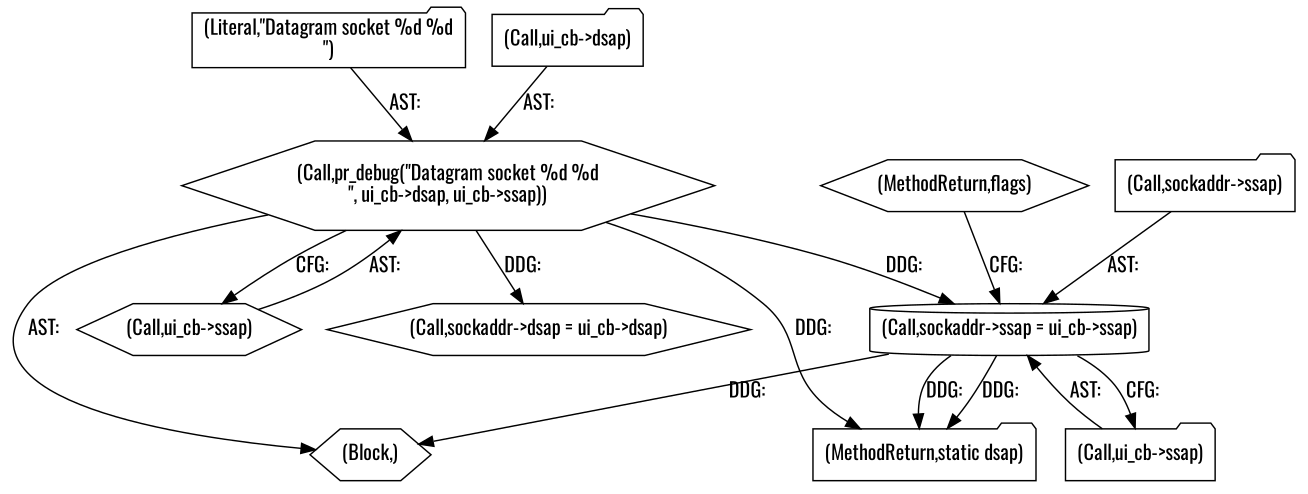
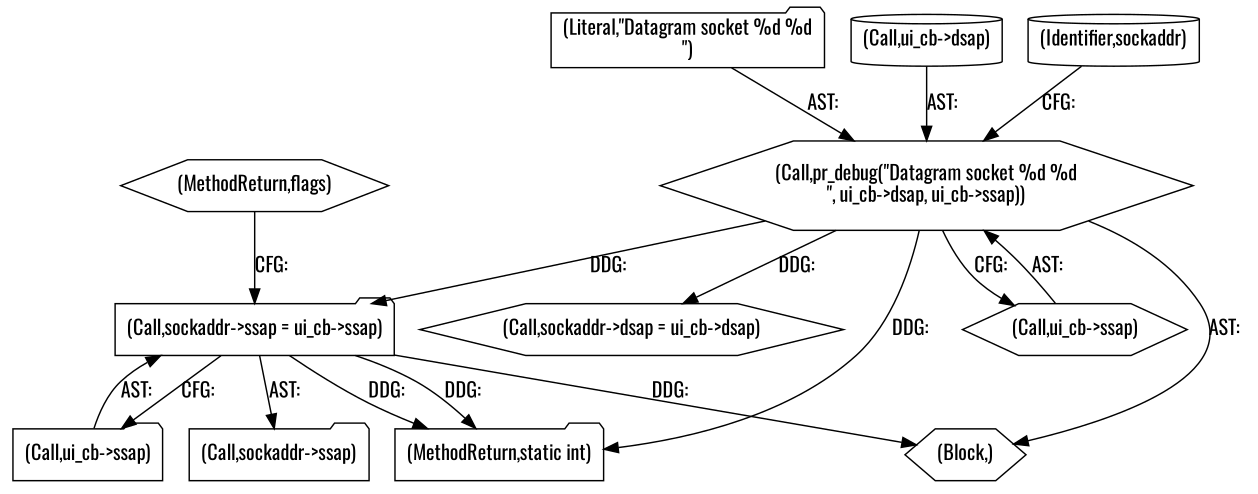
(568, 40) -> (927, 40)
none -> (1114, 40)
(1113, 253) -> (265, 385)
(1009, 330) -> (255, 330)
(924, 455) -> (499, 455)
